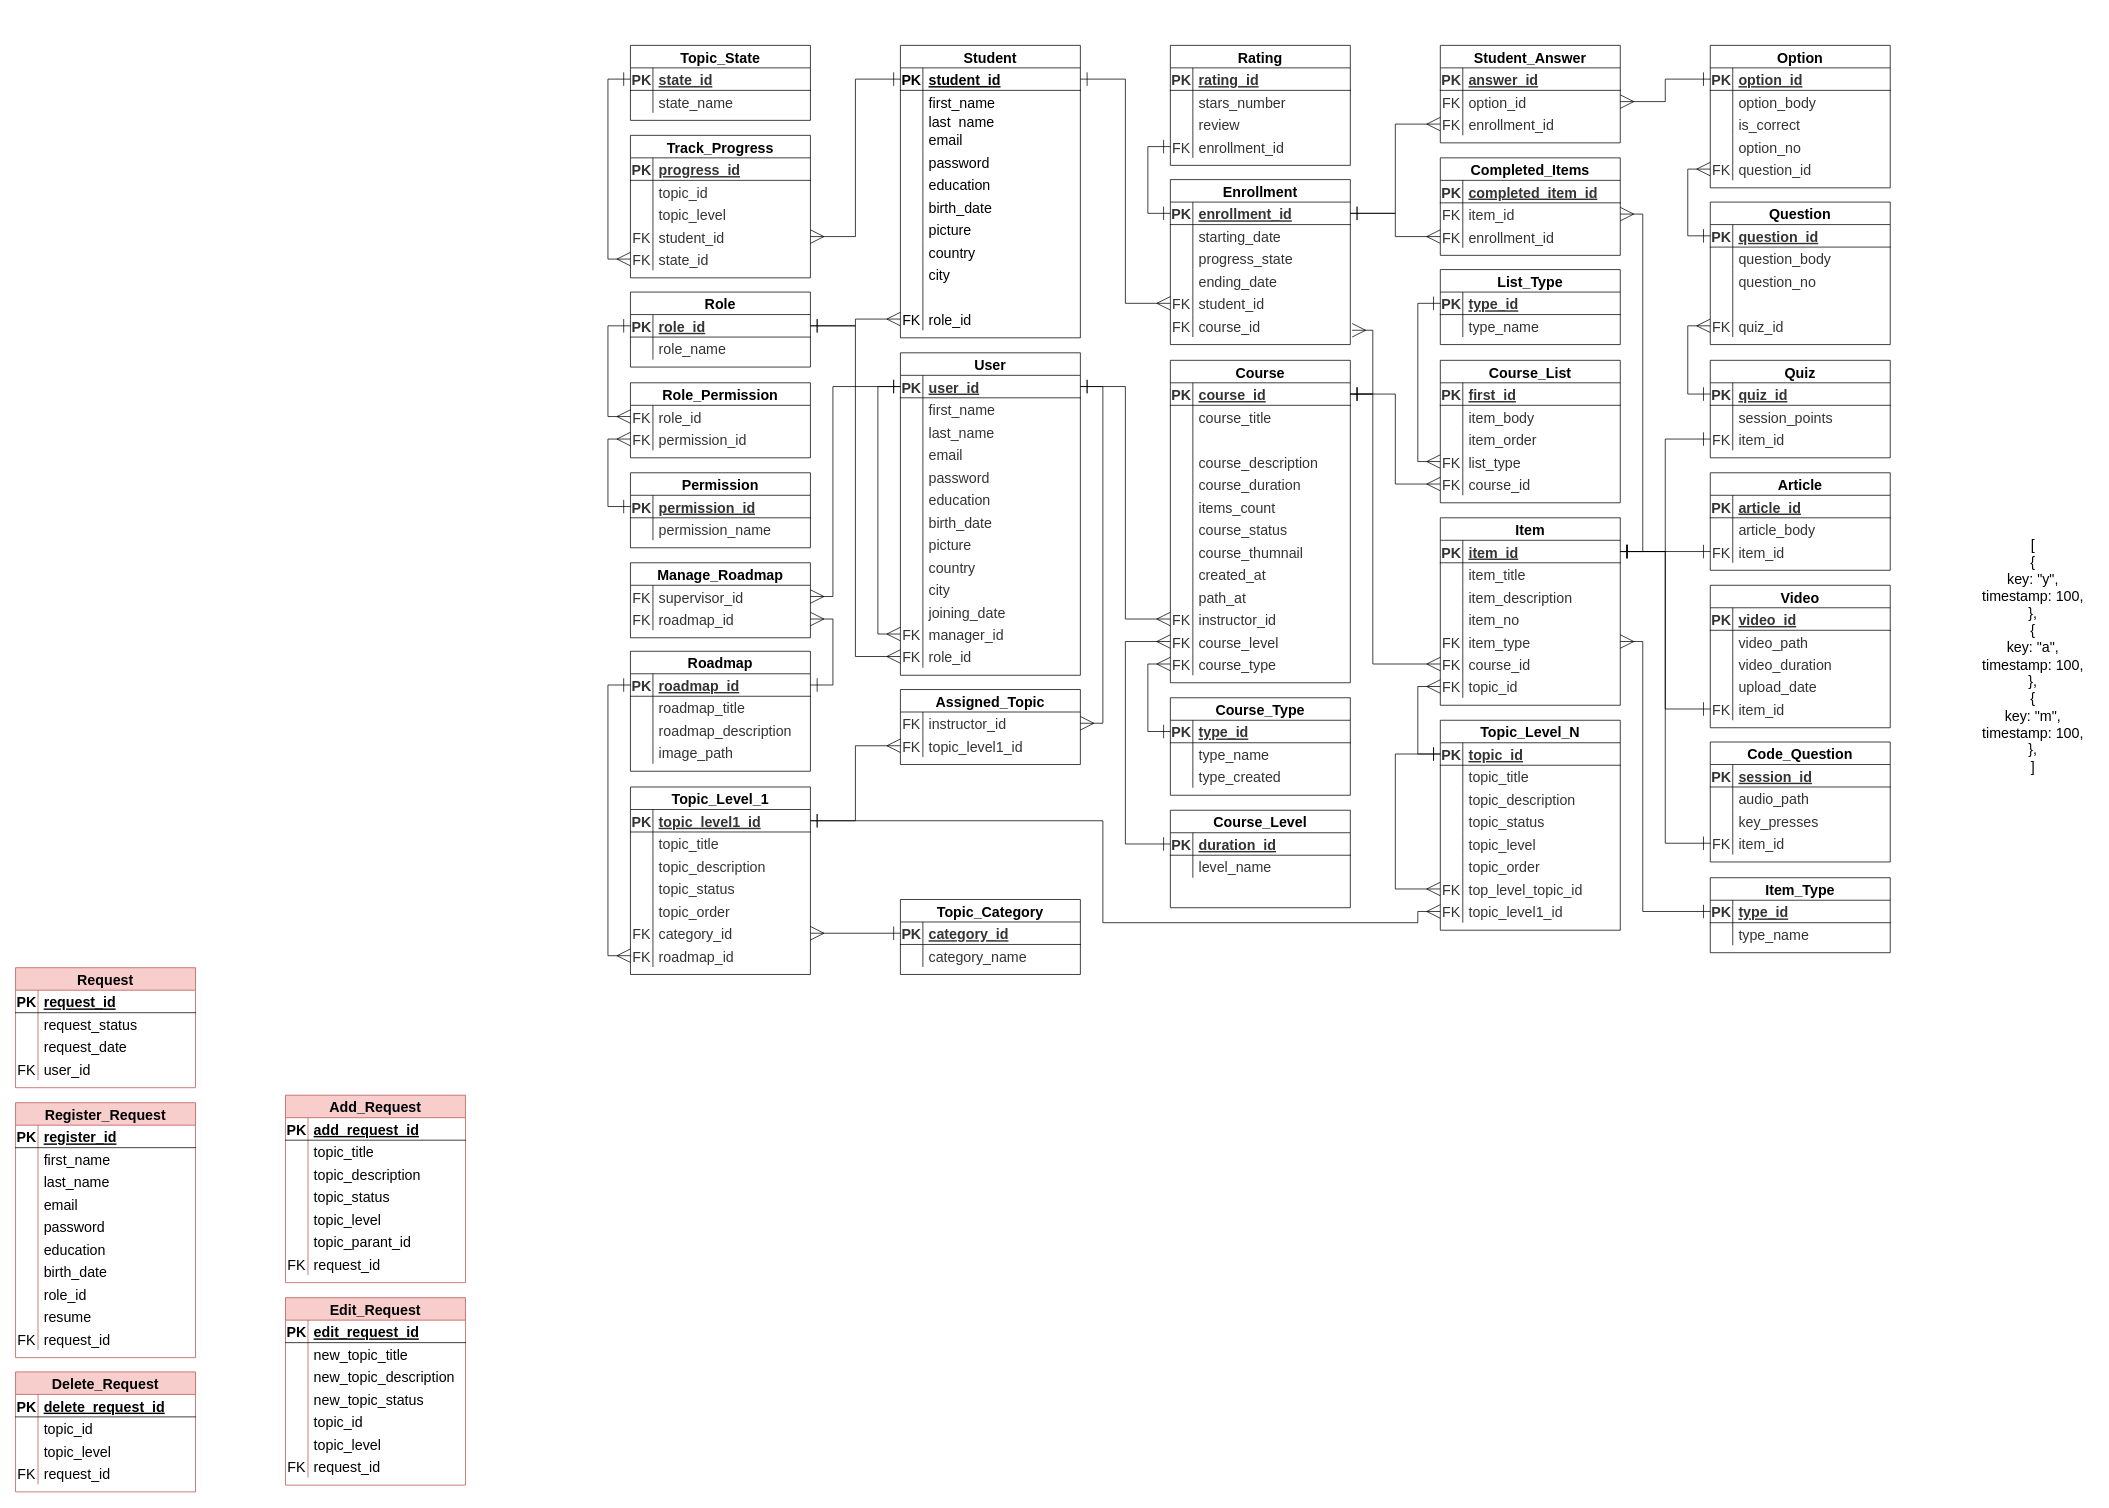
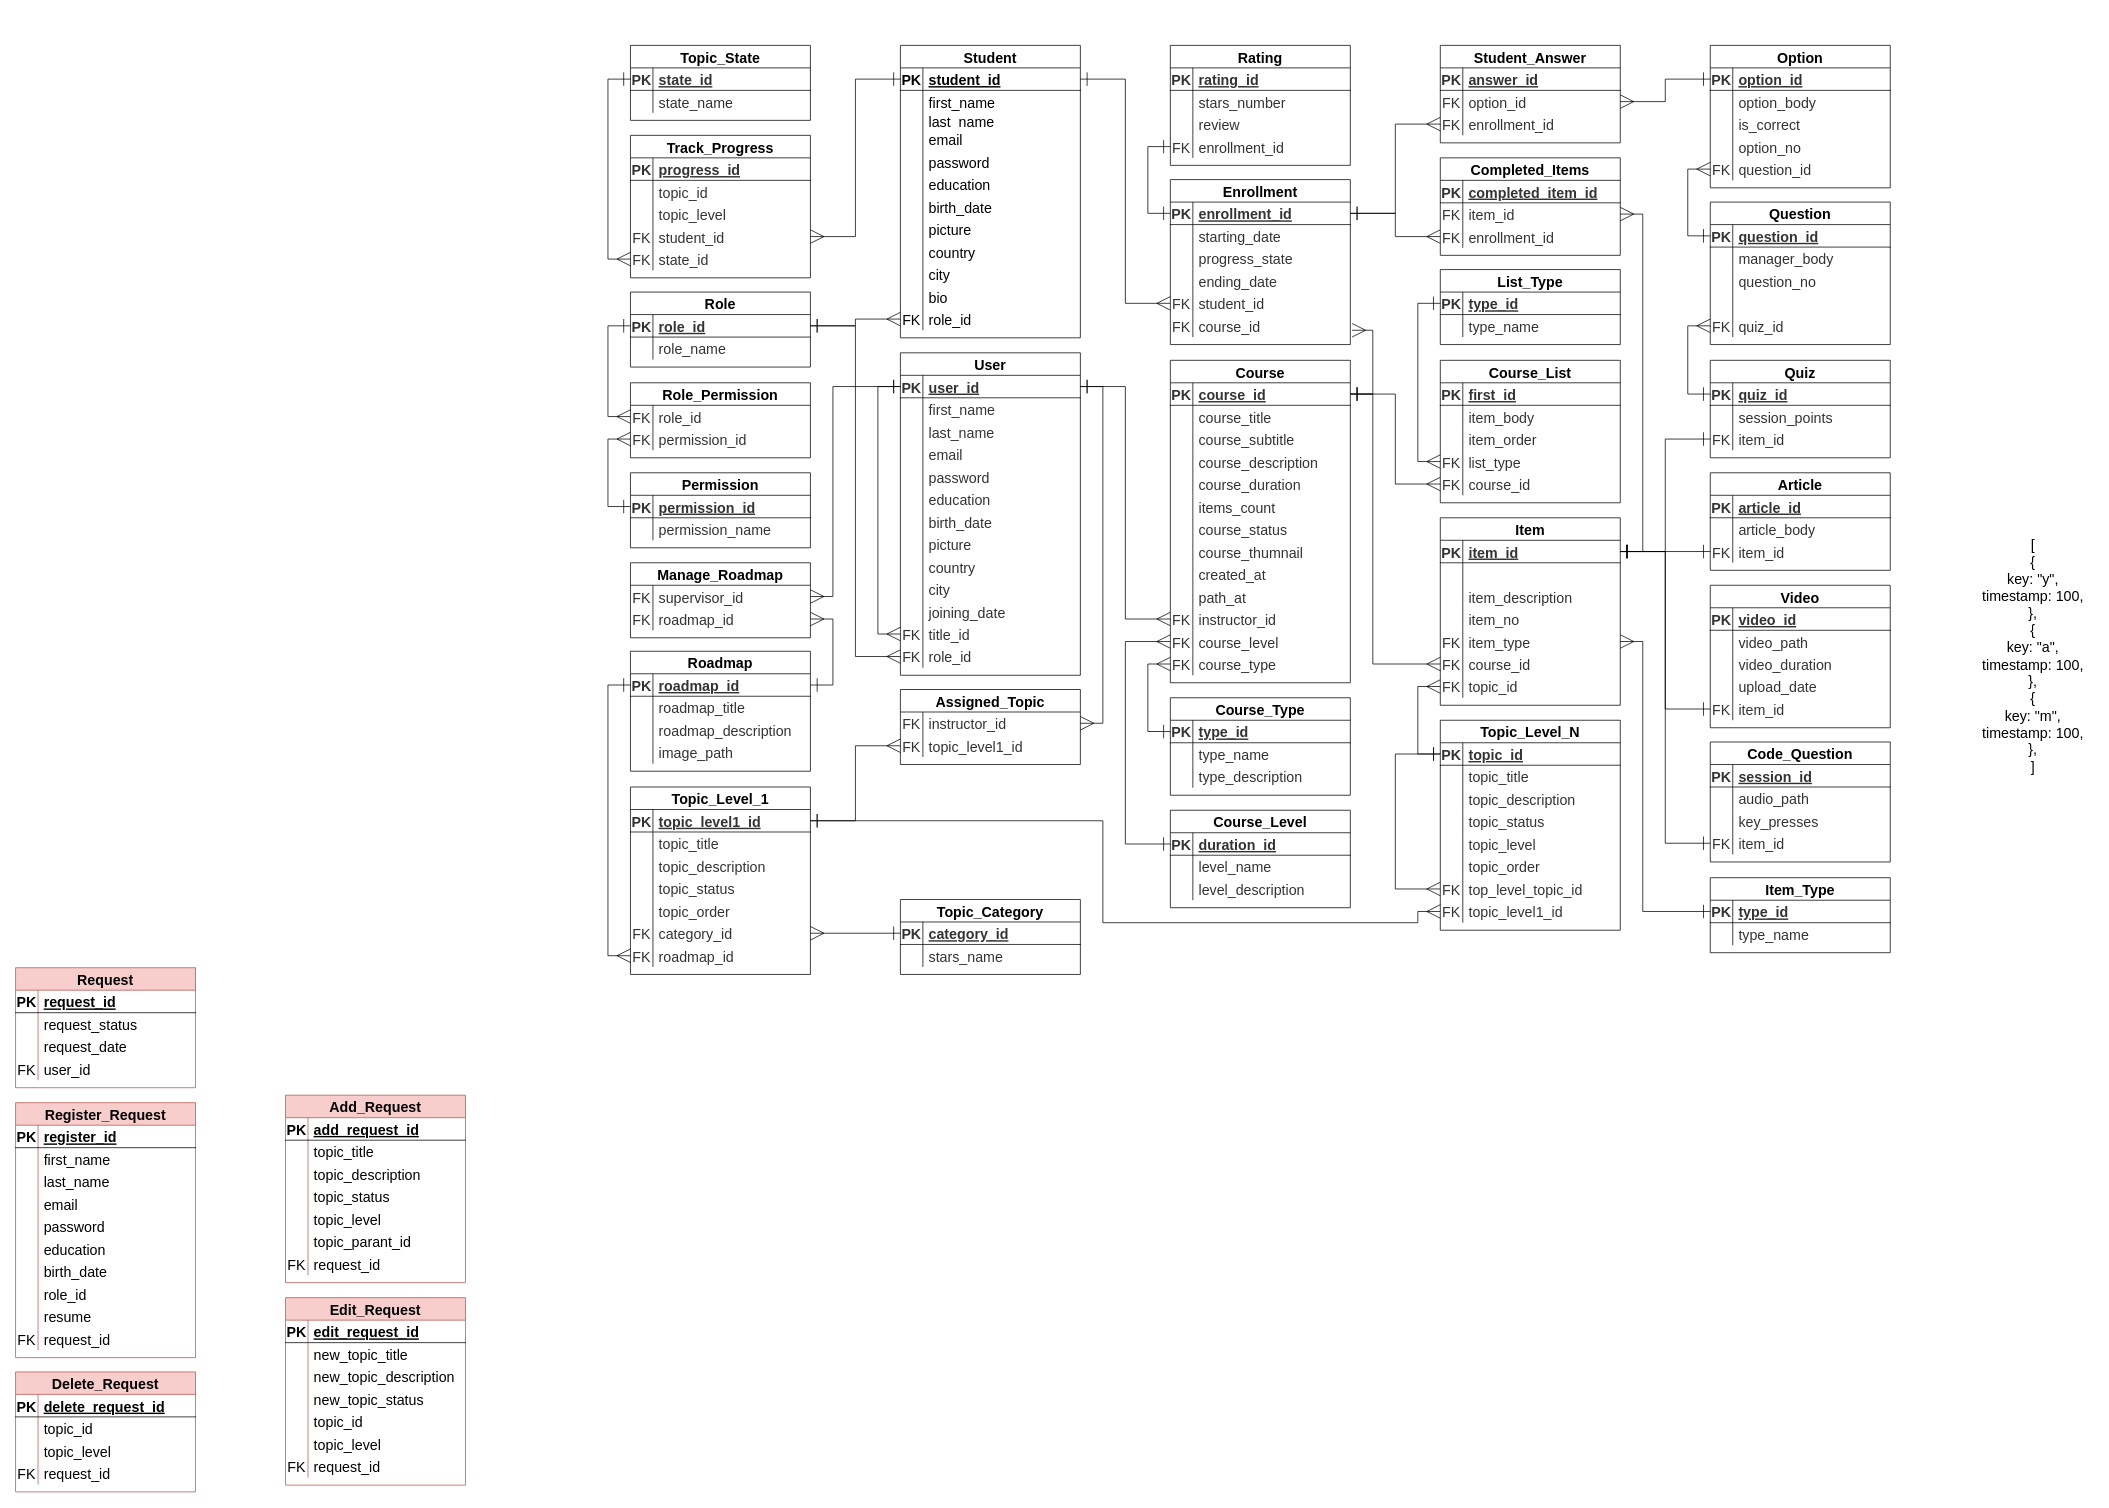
(1789, 260) -> (1786, 260)
none -> (1002, 297)
none -> (1272, 439)
(1542, 574) -> none
(967, 635) -> (955, 635)
(1246, 778) -> (1259, 778)
none -> (1272, 889)
(980, 957) -> (968, 957)
